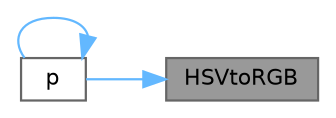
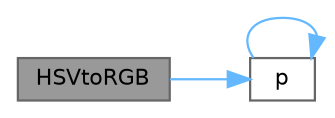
(115, 79) -> (199, 79)
